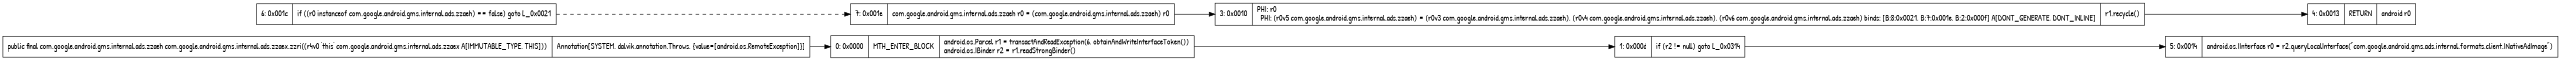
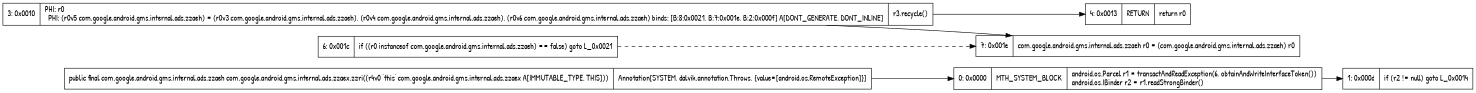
(1192, 14) -> (916, 30)
(2123, 14) -> (911, 14)
(2396, 14) -> (1172, 14)
(904, 46) -> (1029, 78)
(1698, 46) -> (1426, 78)
(2362, 47) -> none
